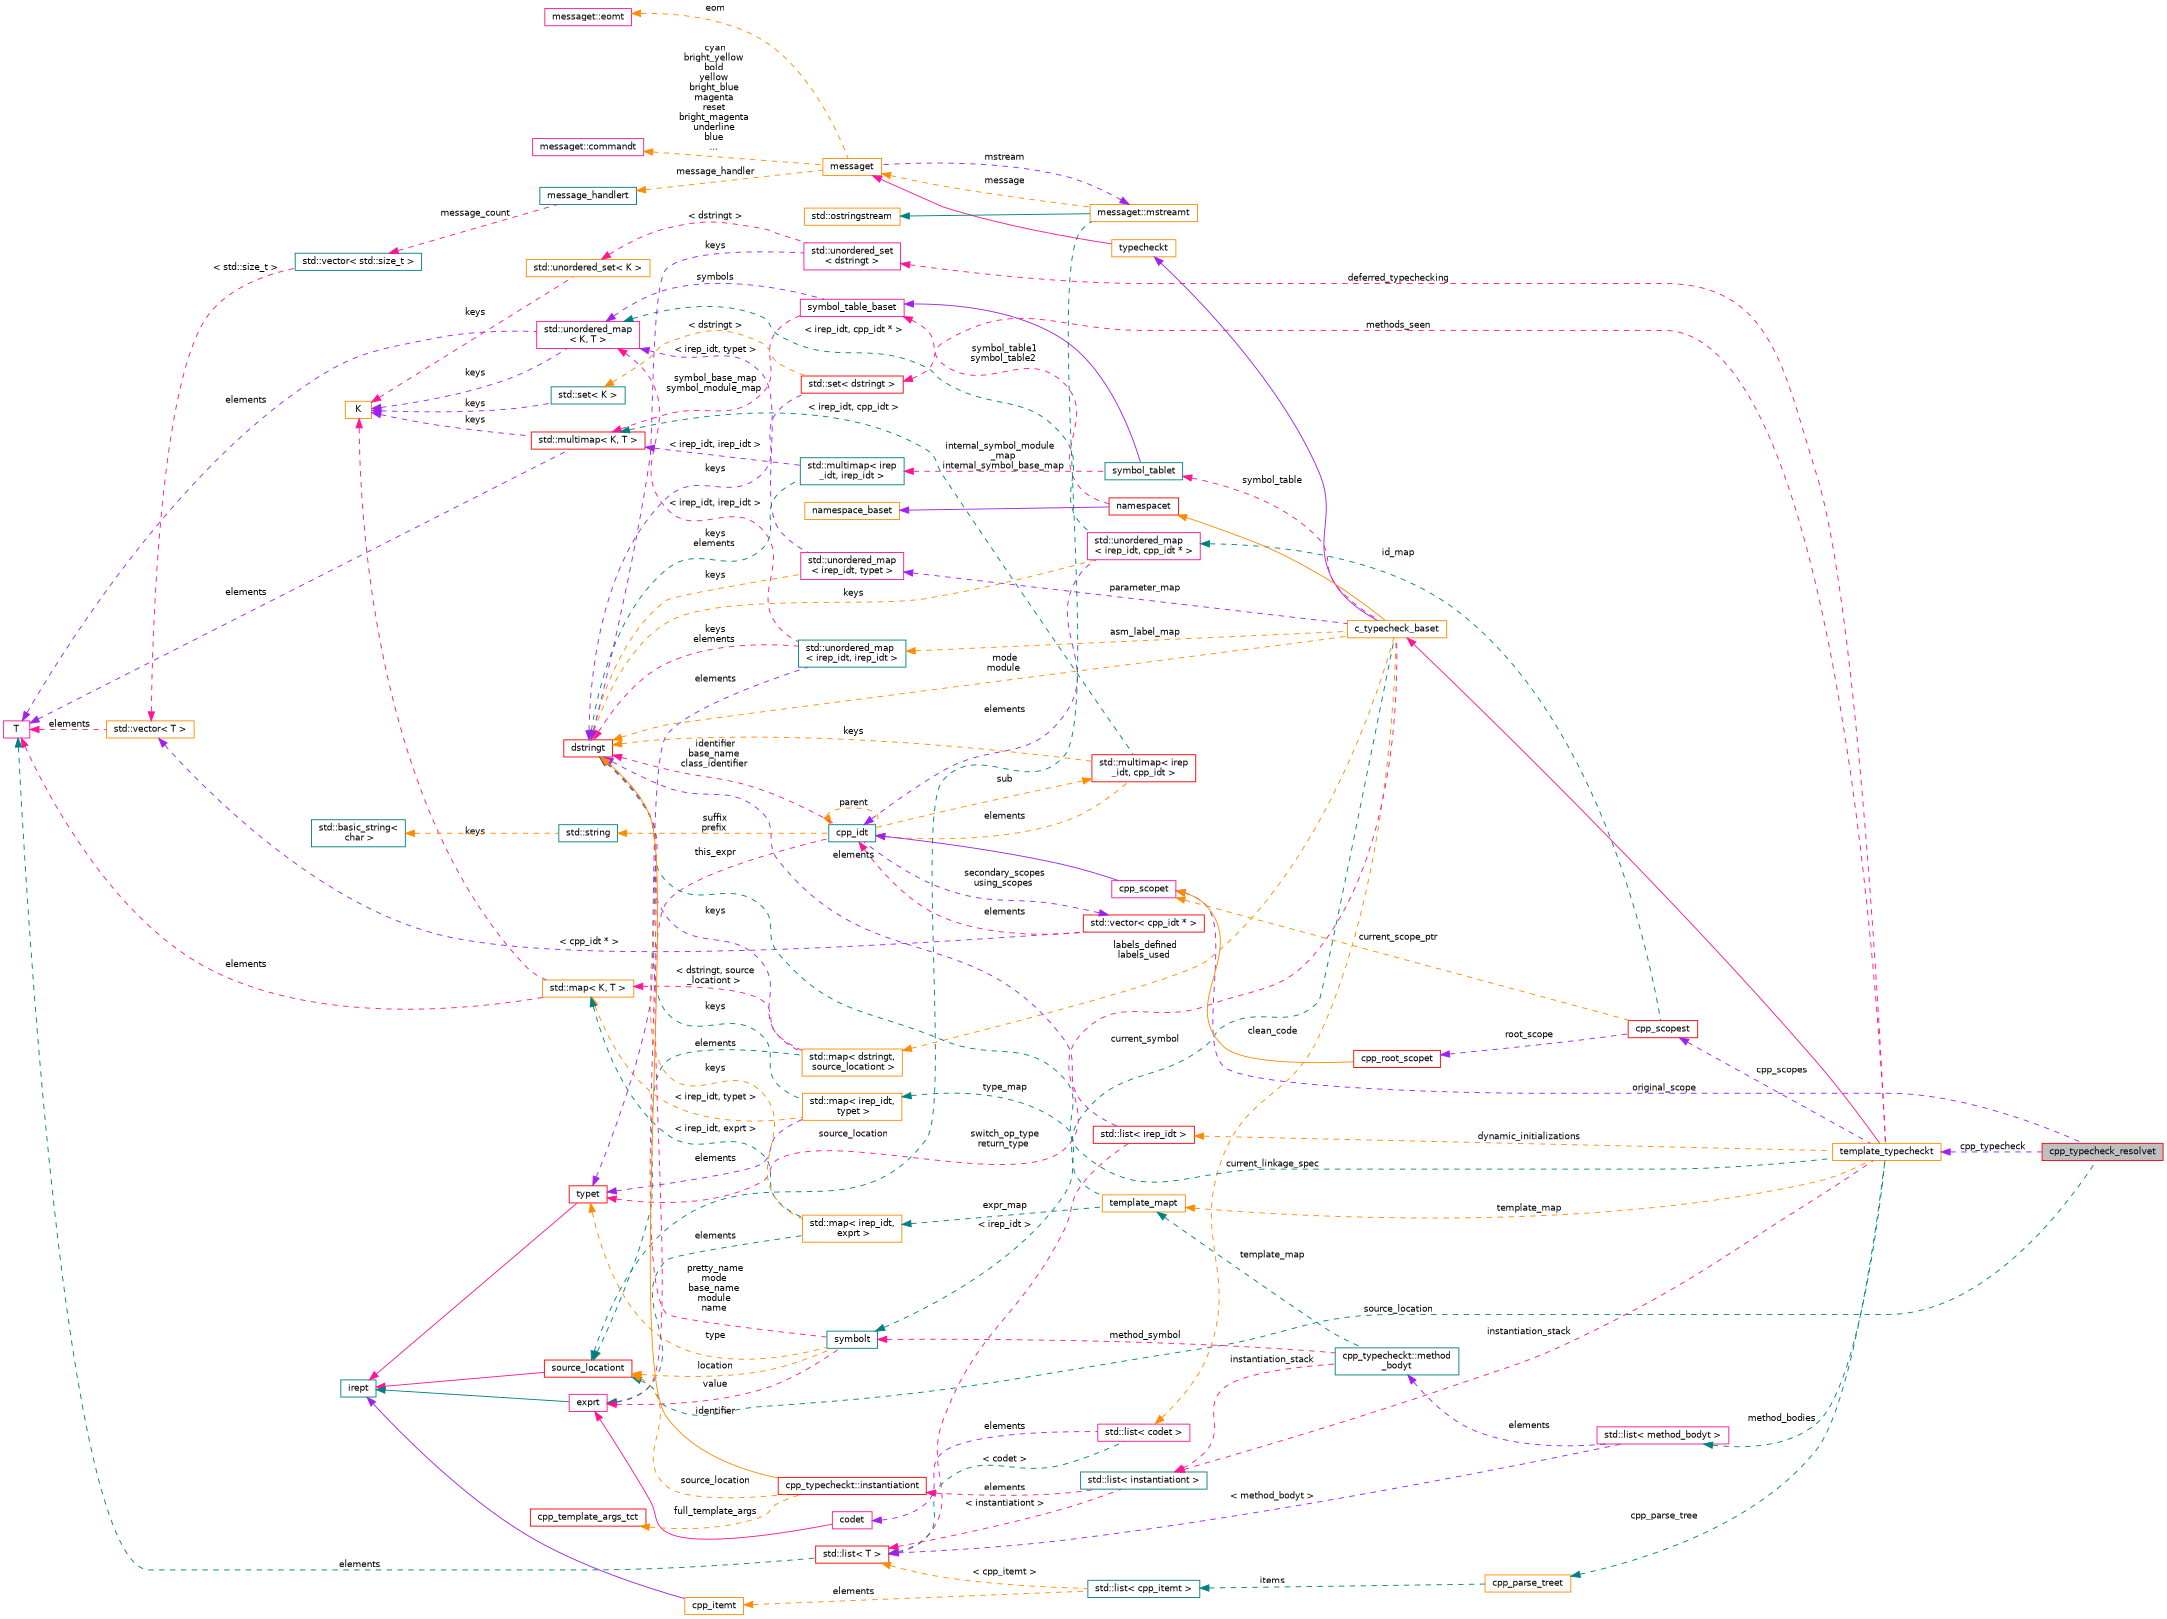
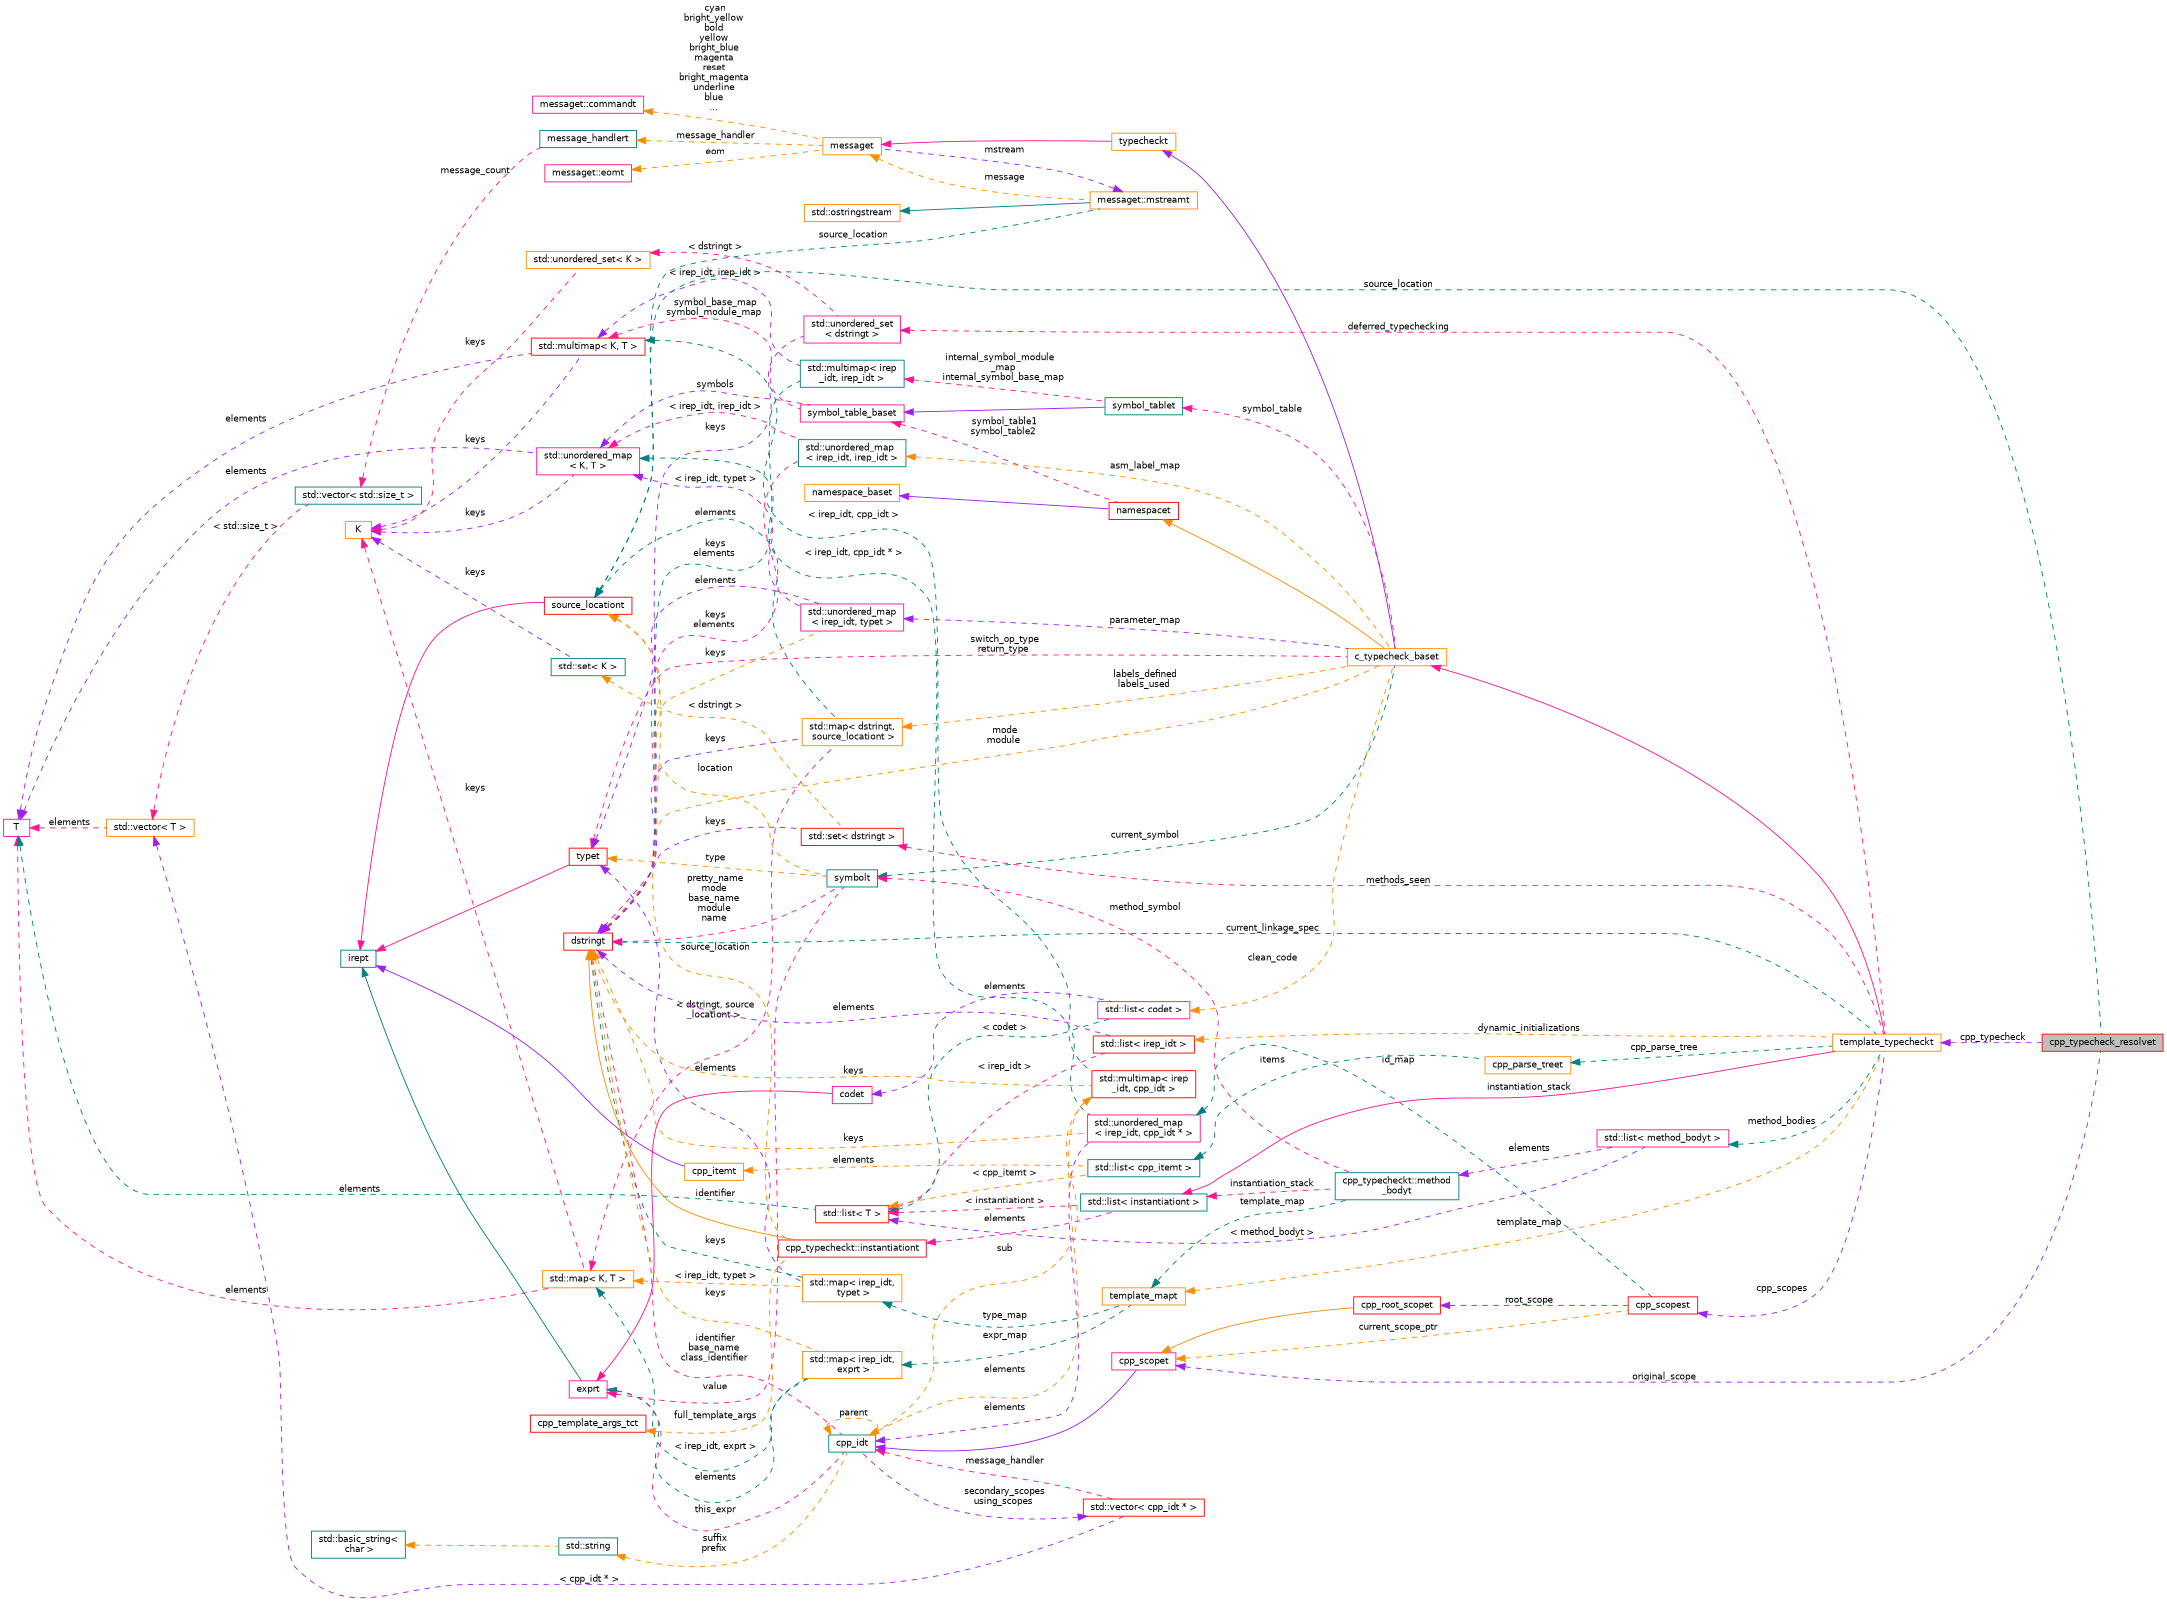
(656, 805) -> (664, 609)
(1003, 912) -> (1003, 1461)
(1546, 1353) -> (1505, 1098)
